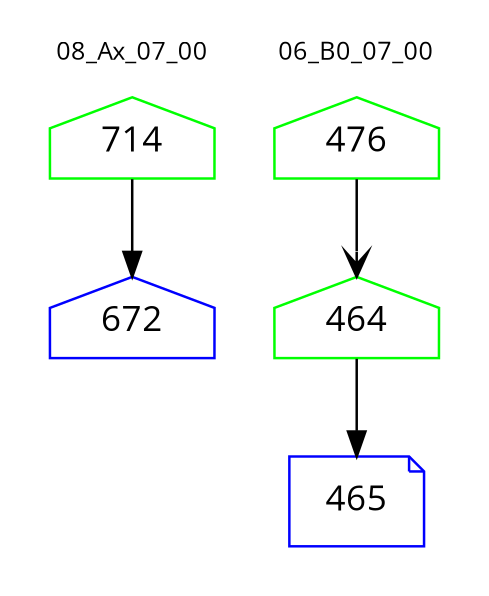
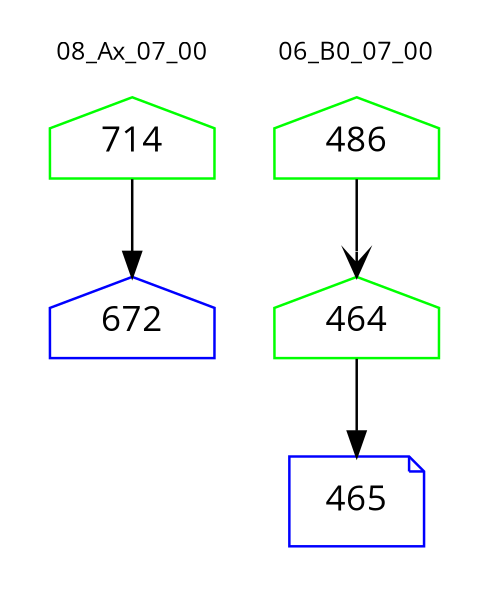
(357, 142) -> (357, 142)
